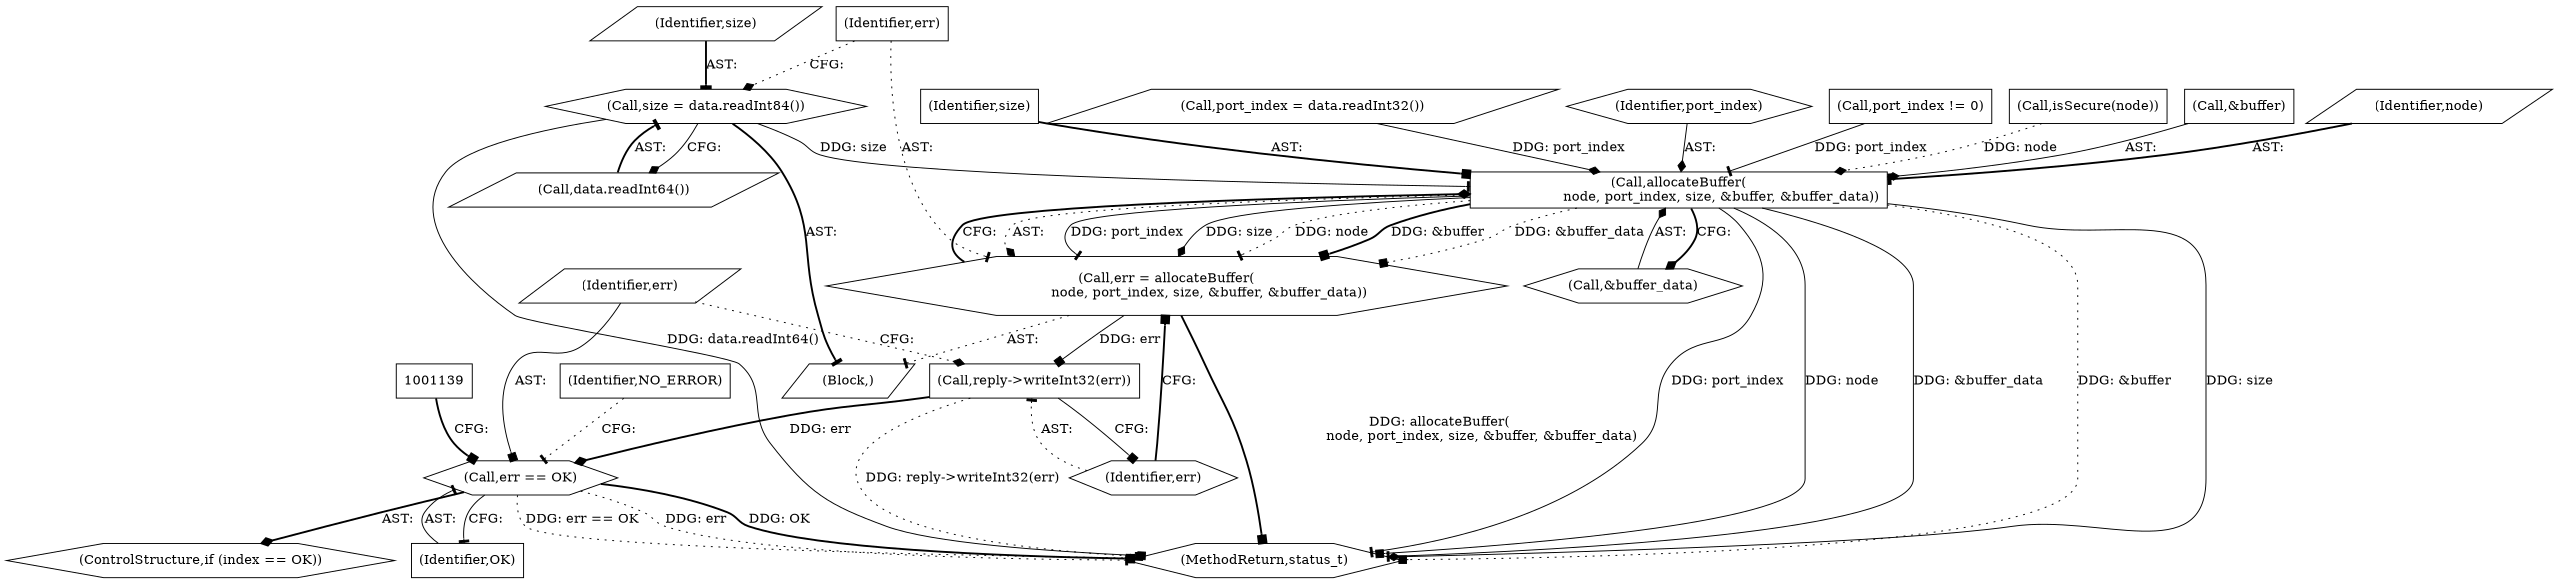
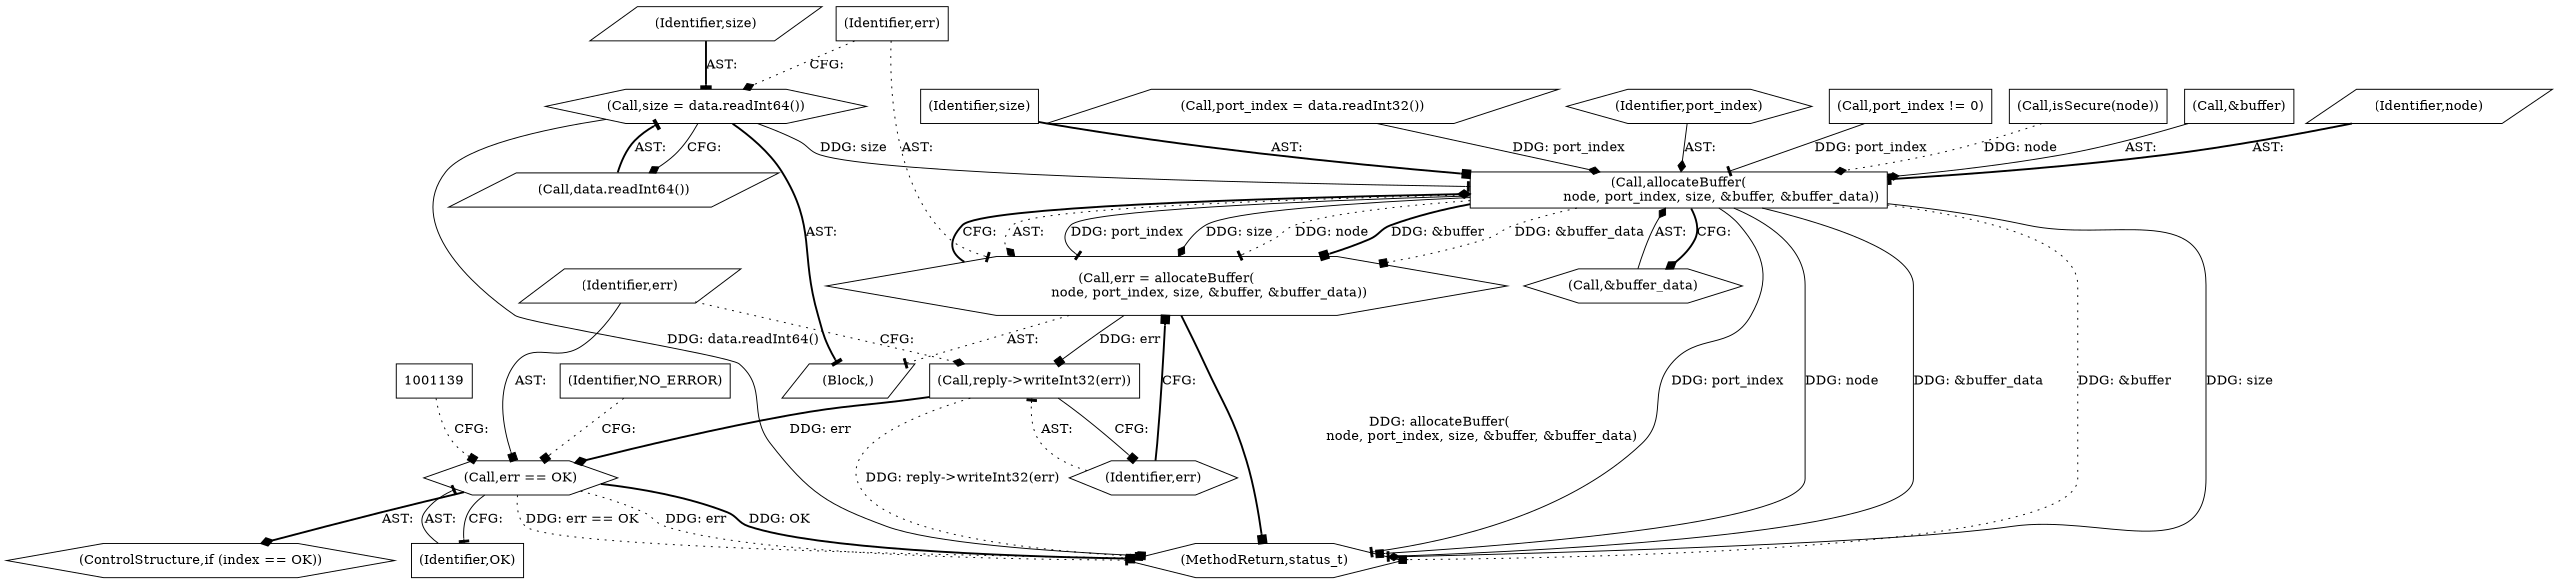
(706, 106) -> (706, 106)
(587, 426) -> (587, 426)
(446, 431) -> (446, 431)
